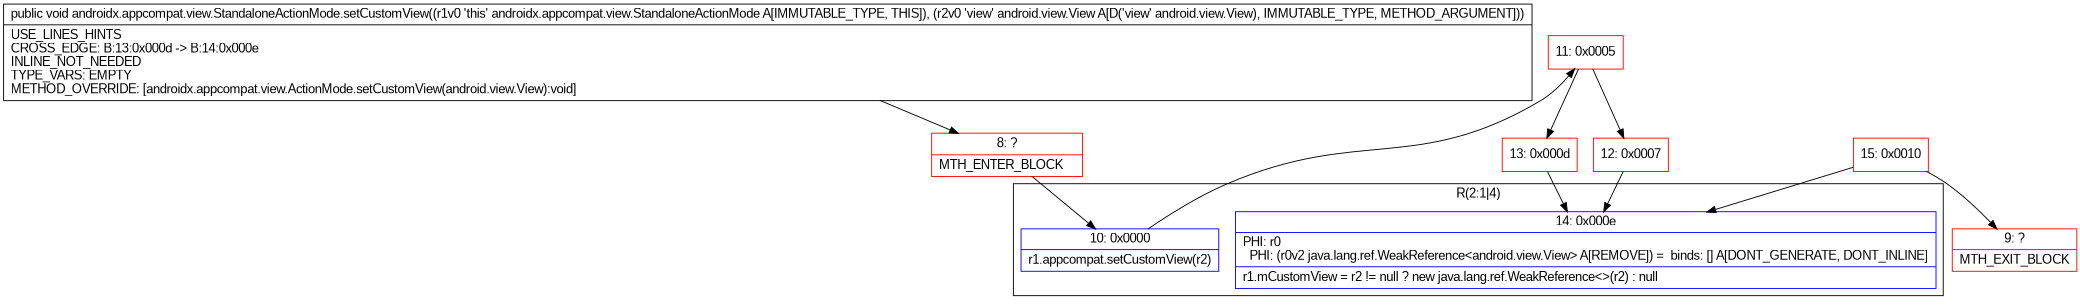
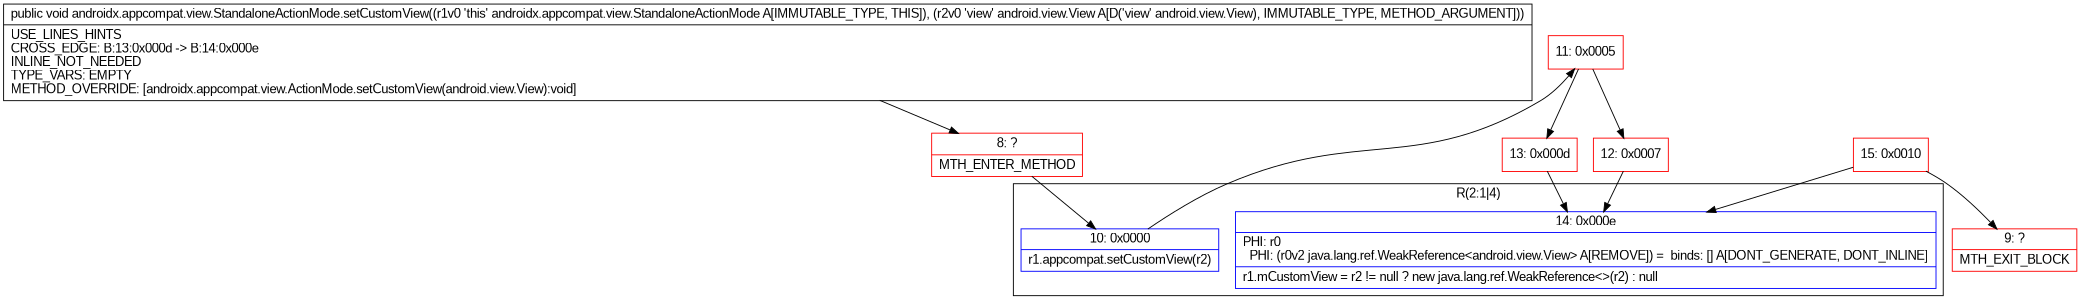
(1001, 165) -> (1007, 165)
